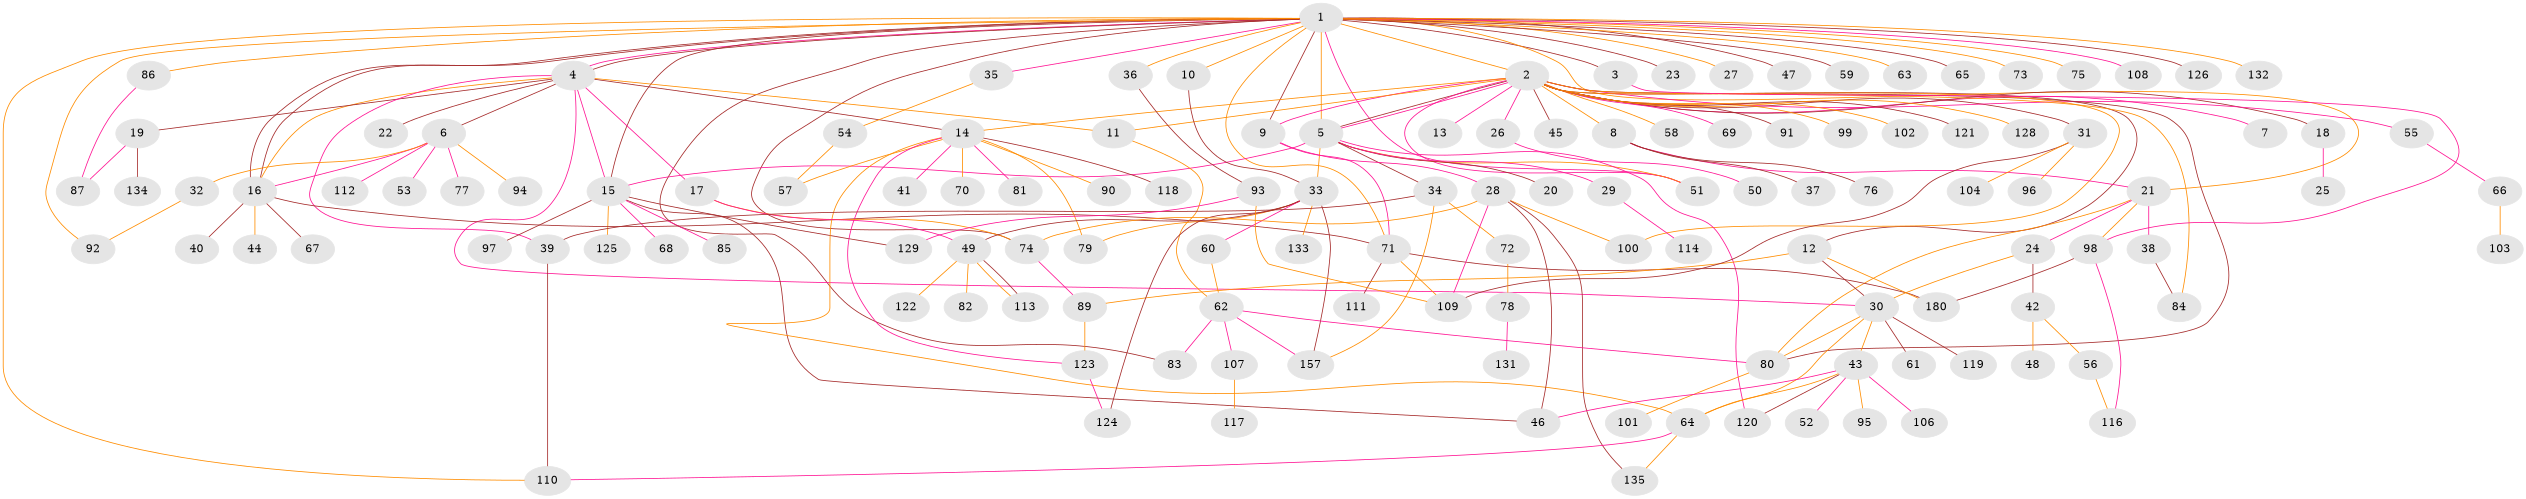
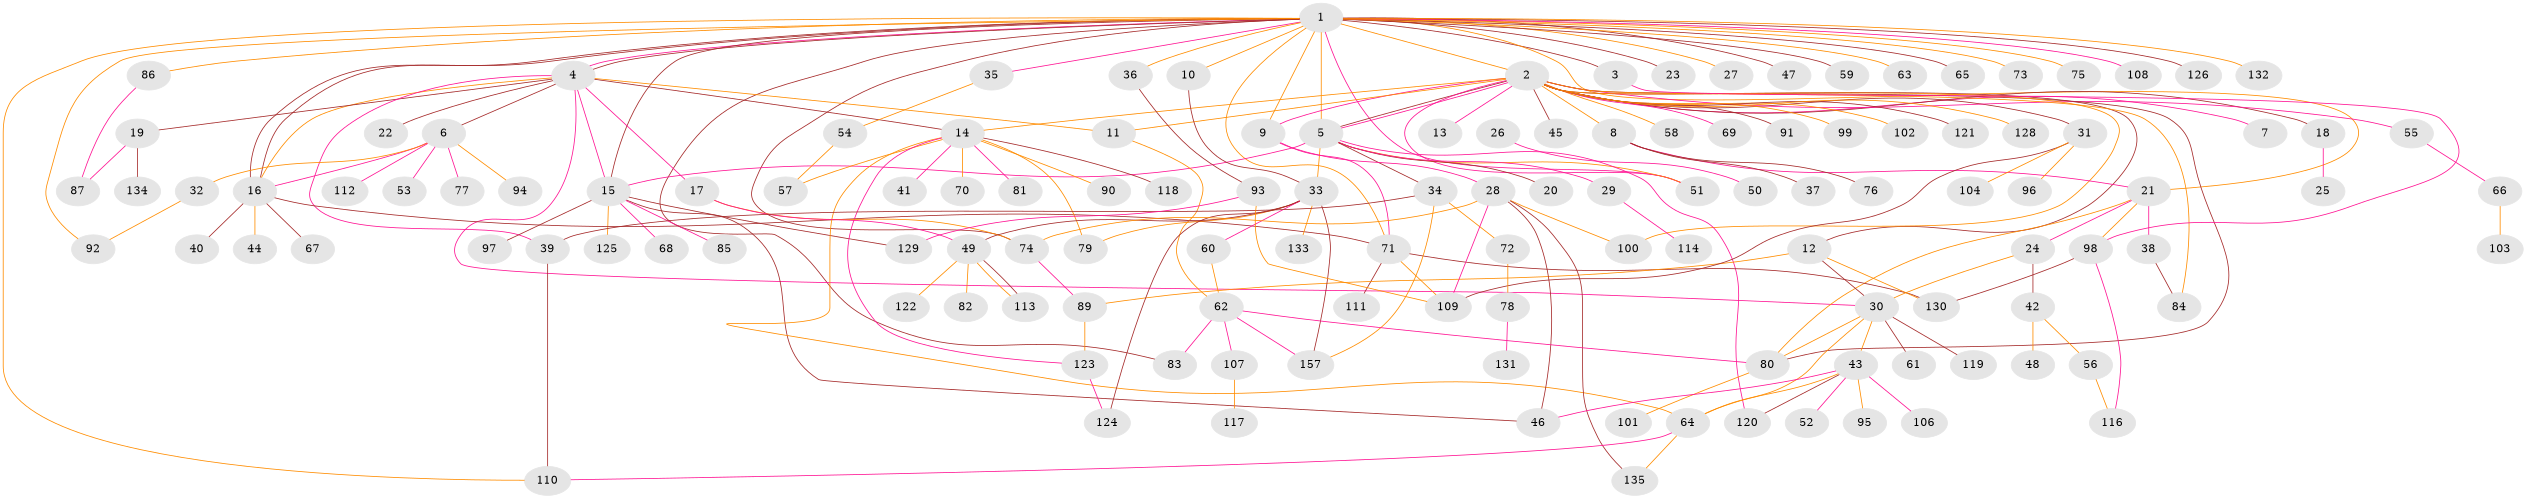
(1292, 75) -> (1292, 75)
(1513, 105) -> none
(1936, 307) -> (1936, 307)
